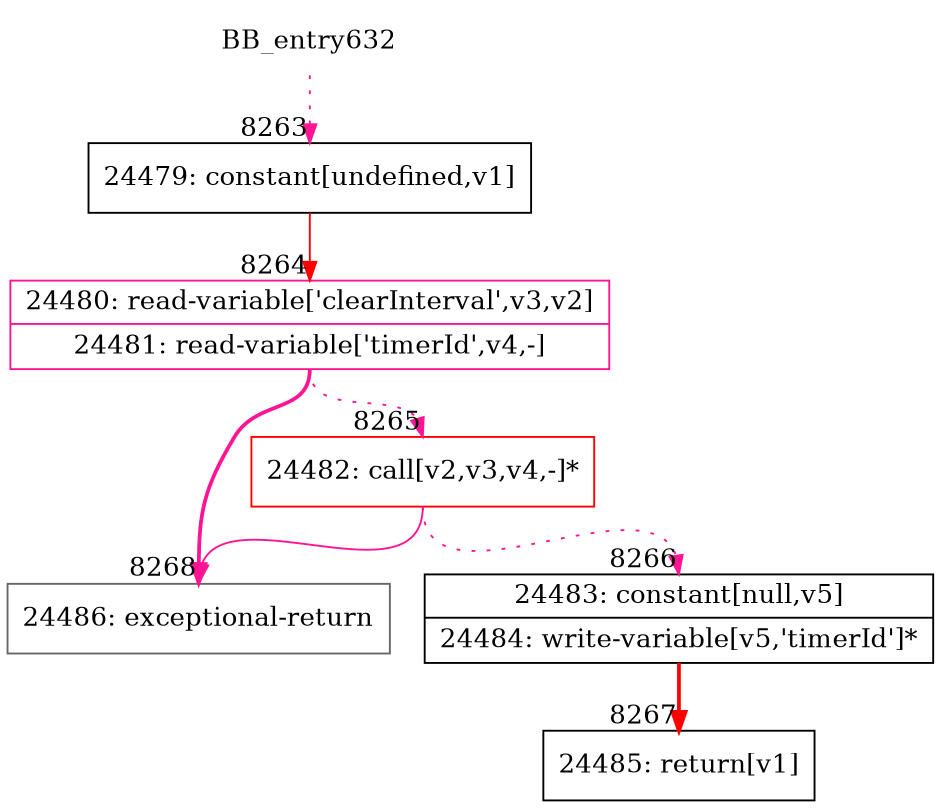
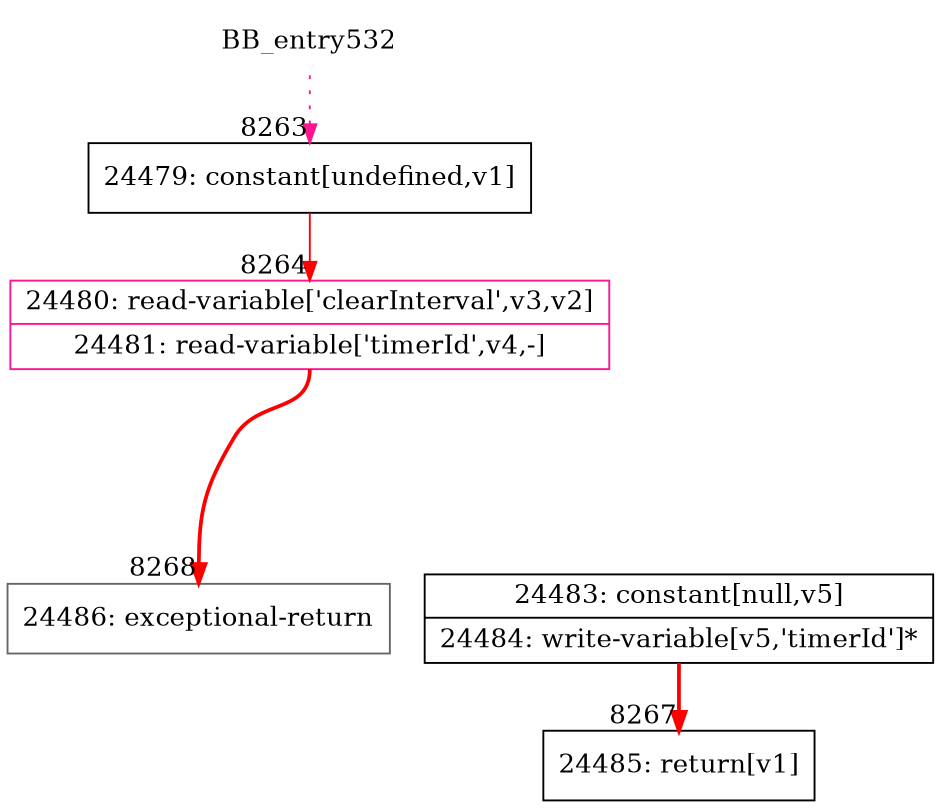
(310, 41) -> (310, 41)
(228, 449) -> (228, 449)
(423, 472) -> none
